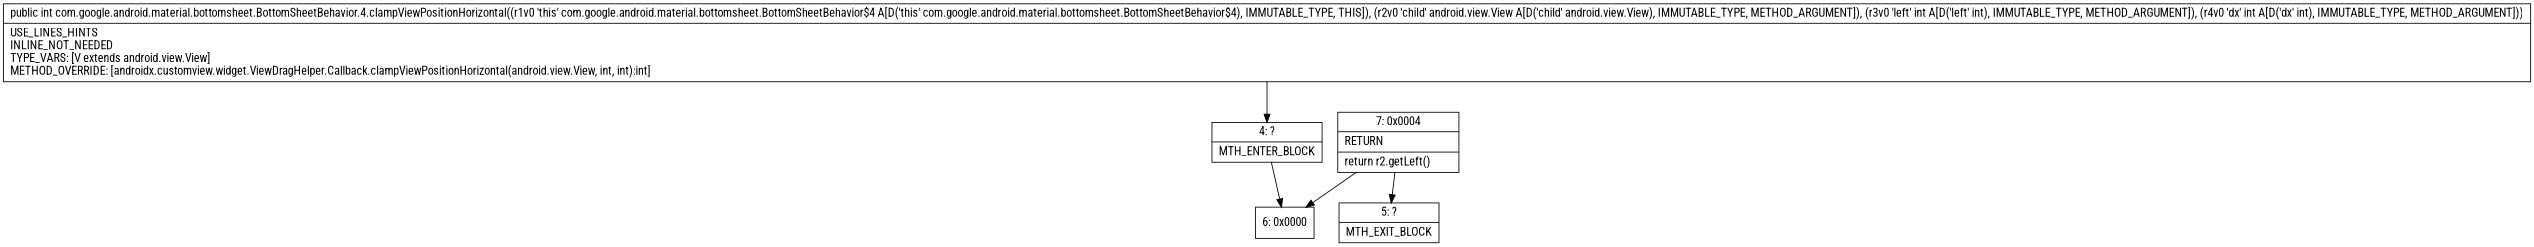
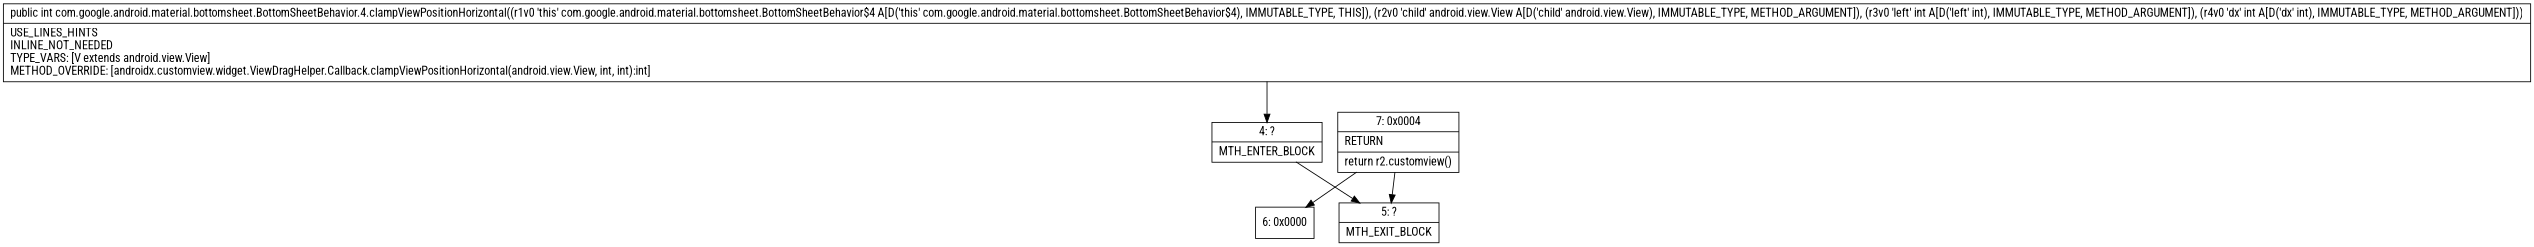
(1388, 162) -> (1398, 162)
(1275, 180) -> (1324, 180)
